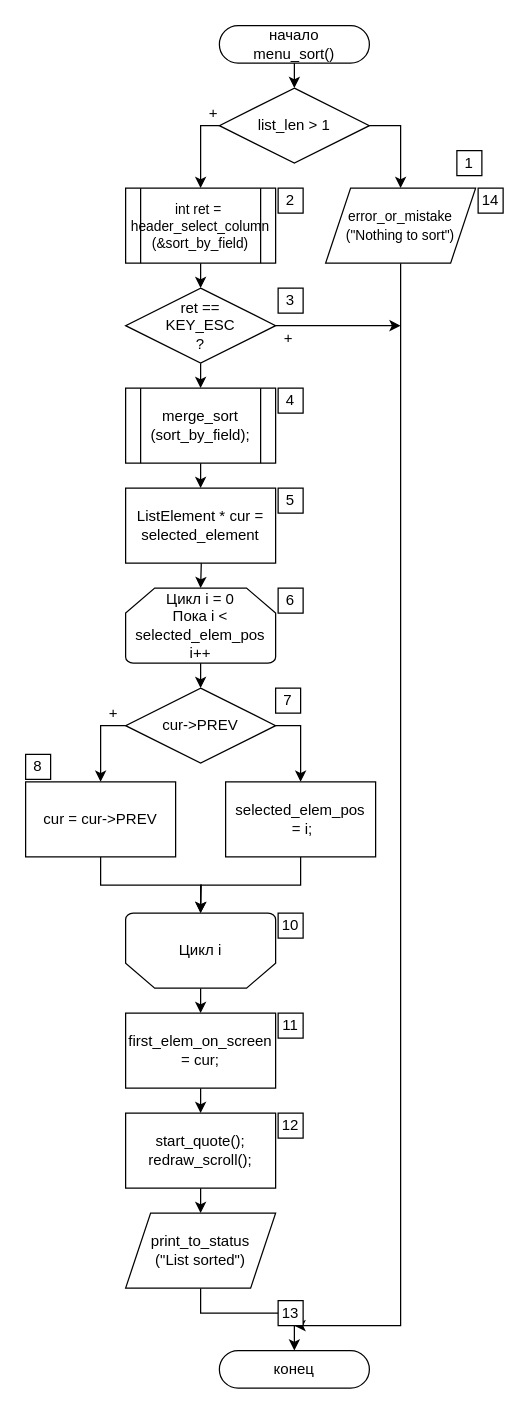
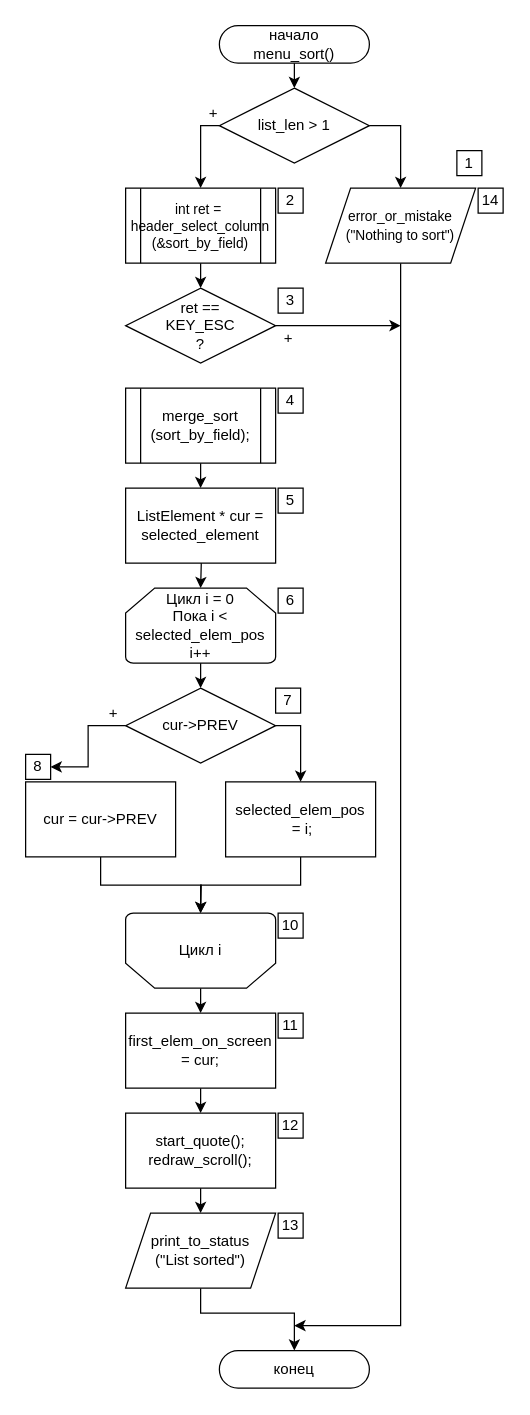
(201, 371) -> none
(101, 749) -> (88, 754)
(291, 1313) -> (291, 1226)
